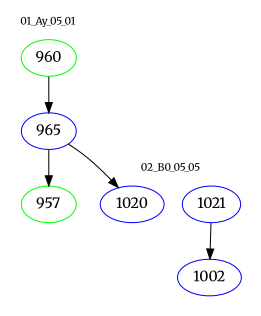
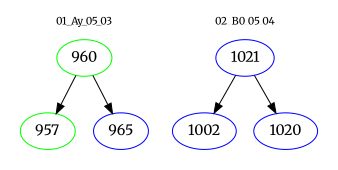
(48, 22) -> (84, 22)
(49, 163) -> (68, 90)
(99, 168) -> (263, 90)
(171, 168) -> (245, 22)
